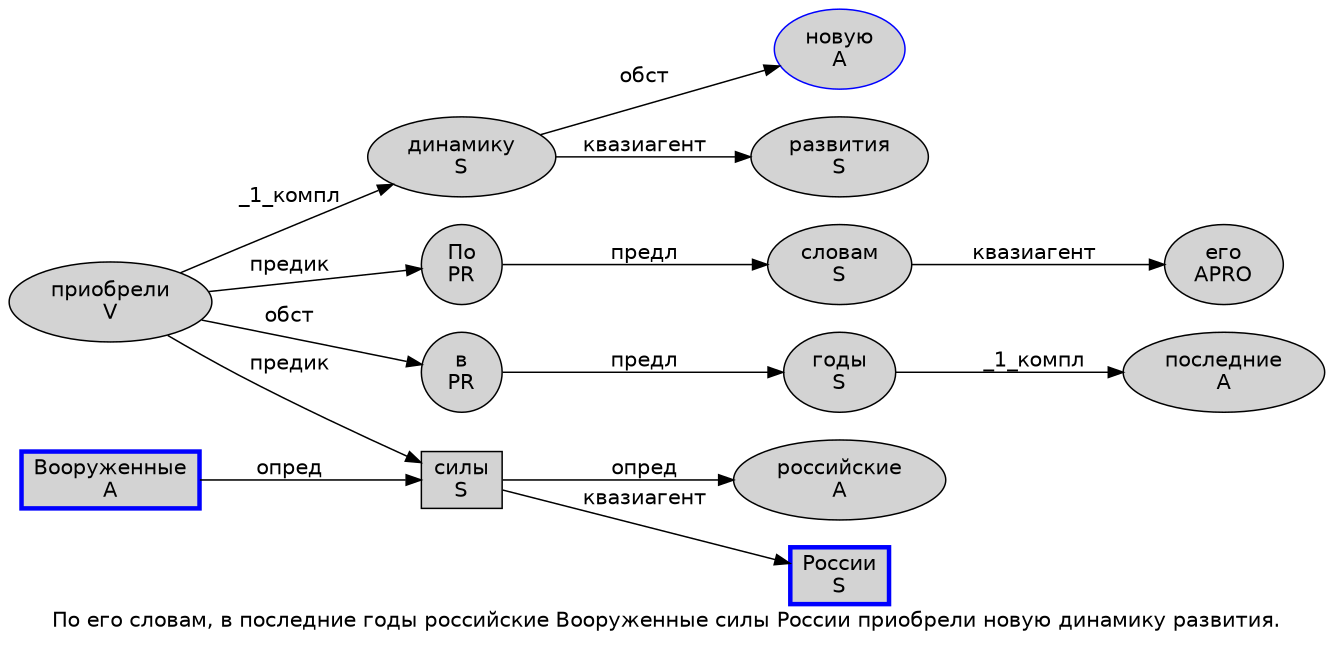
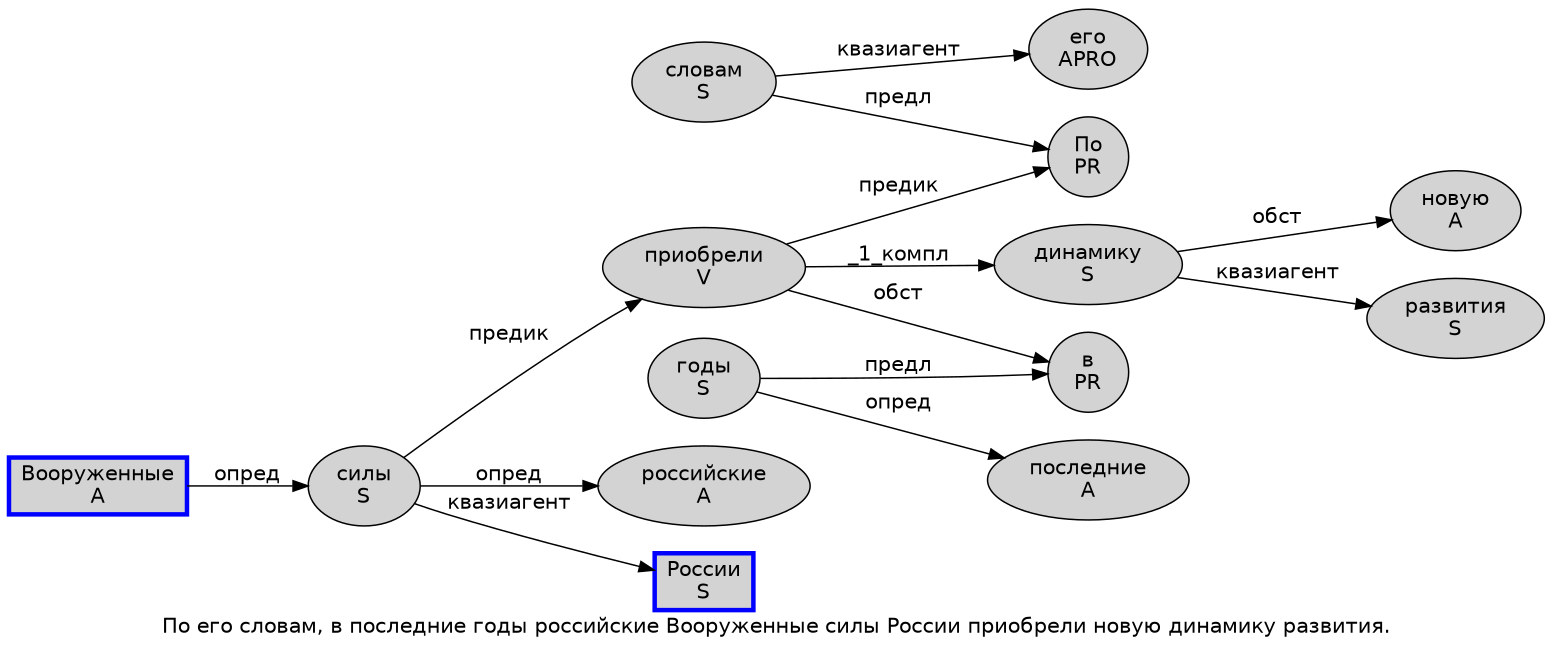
(840, 49) -> (1456, 211)
(627, 265) -> (903, 121)
(1034, 361) -> (899, 403)
(635, 372) -> (896, 378)
(286, 399) -> (514, 379)
(462, 480) -> (364, 486)
